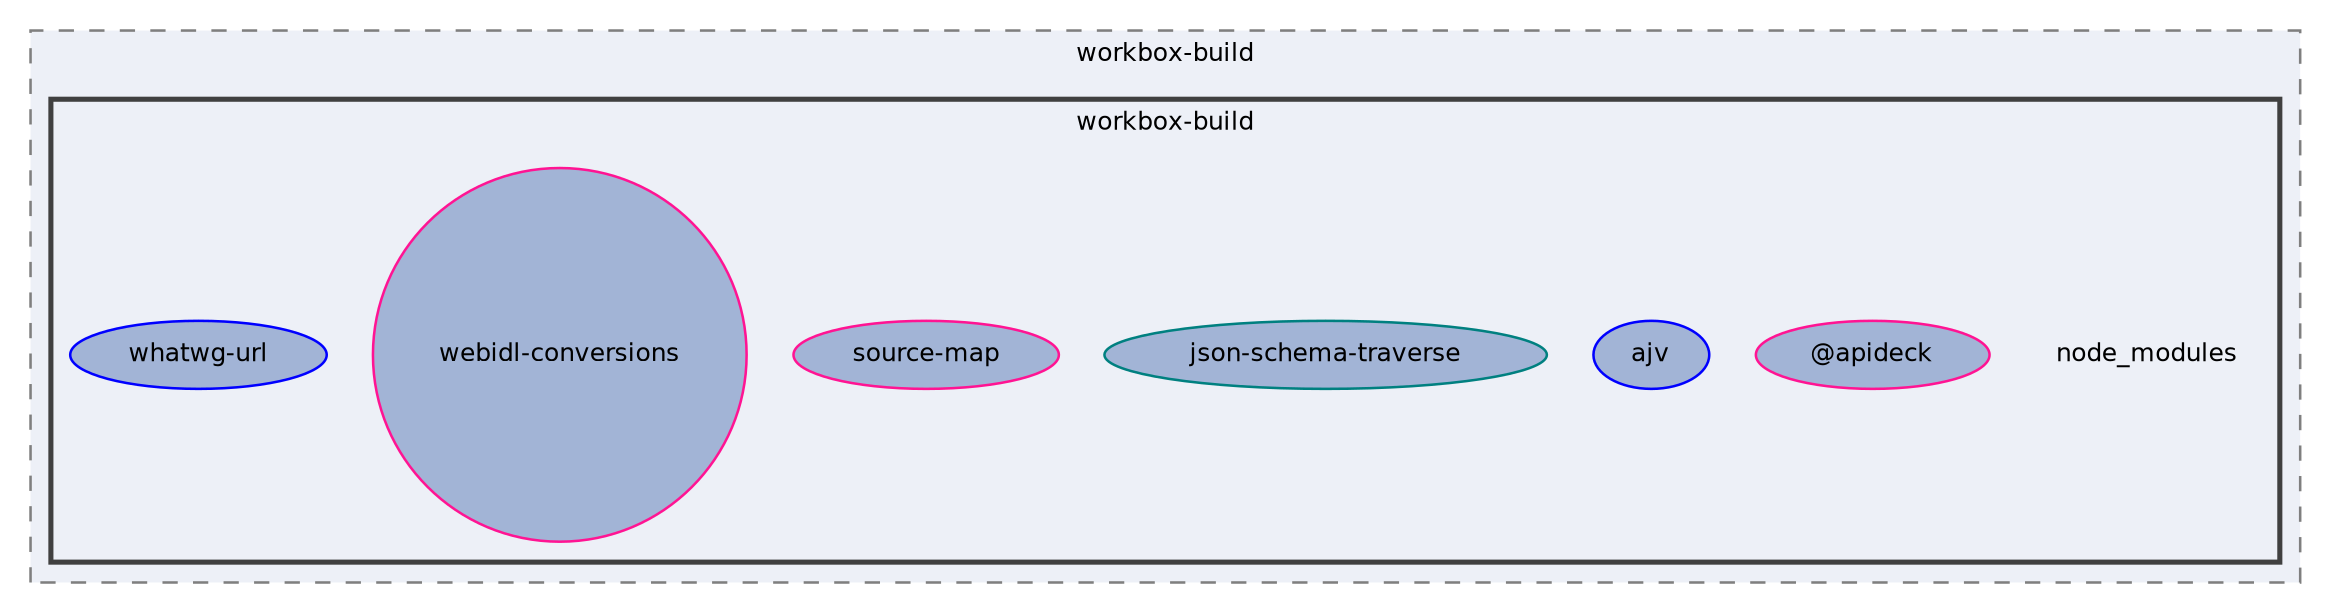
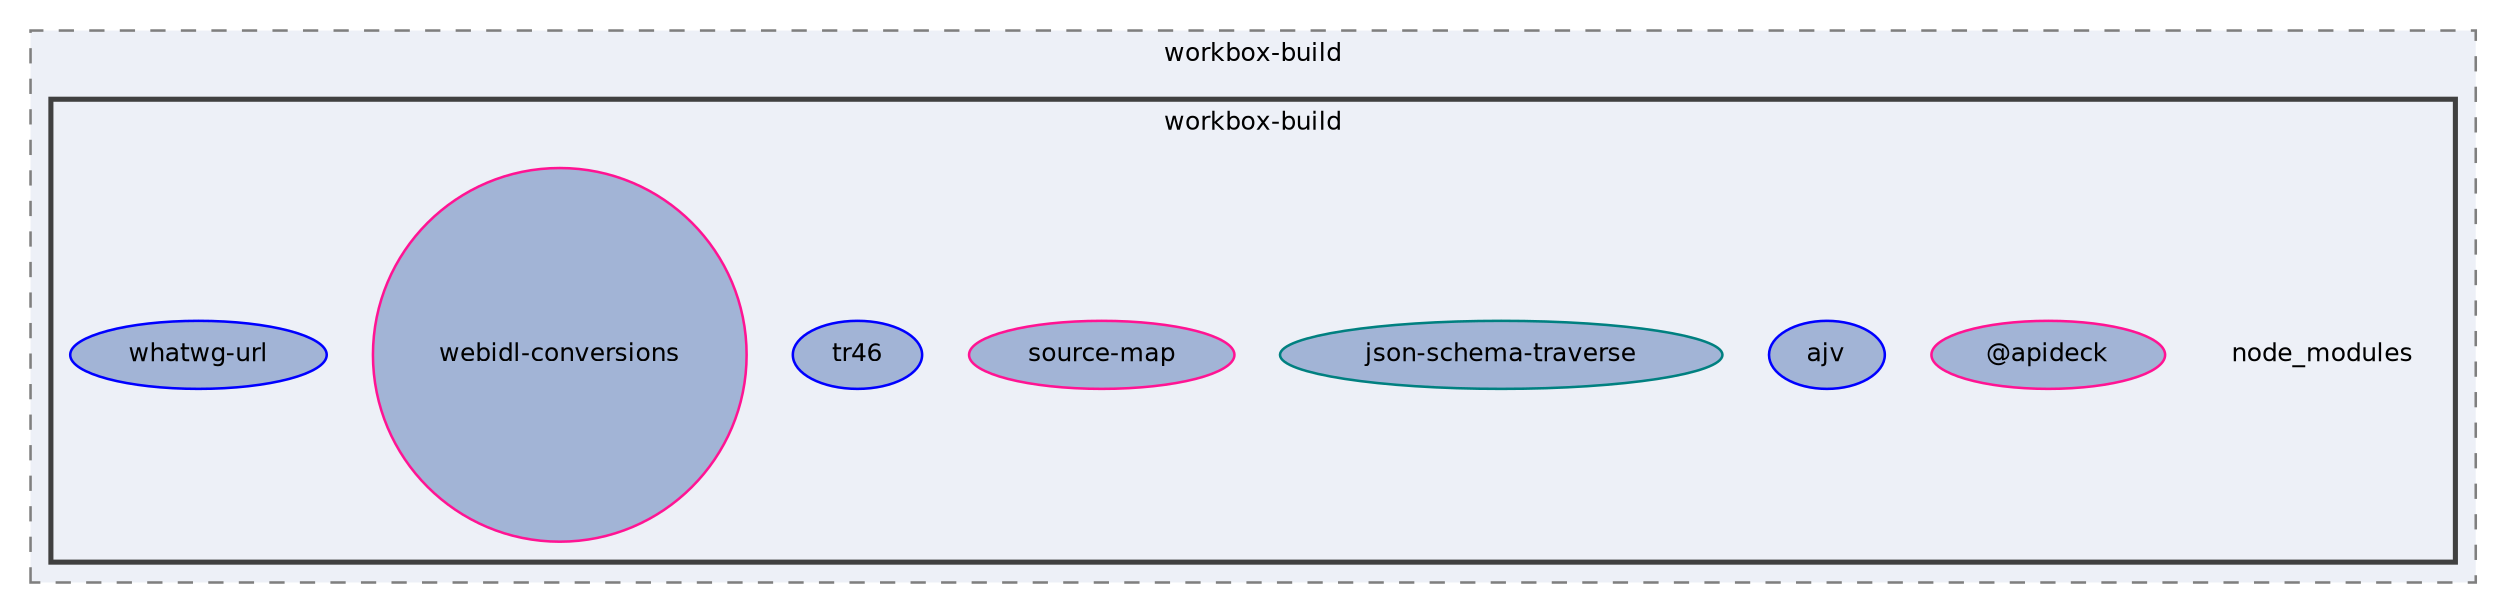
none -> (857, 355)
